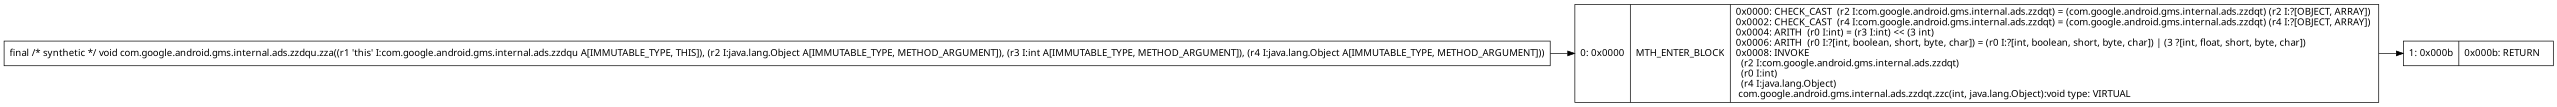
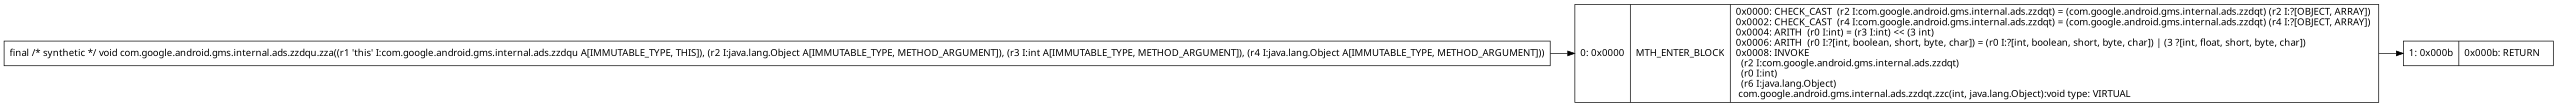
(1786, 84) -> (1786, 84)
